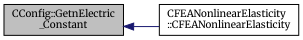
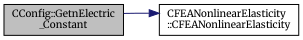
(146, 27) -> (136, 13)
